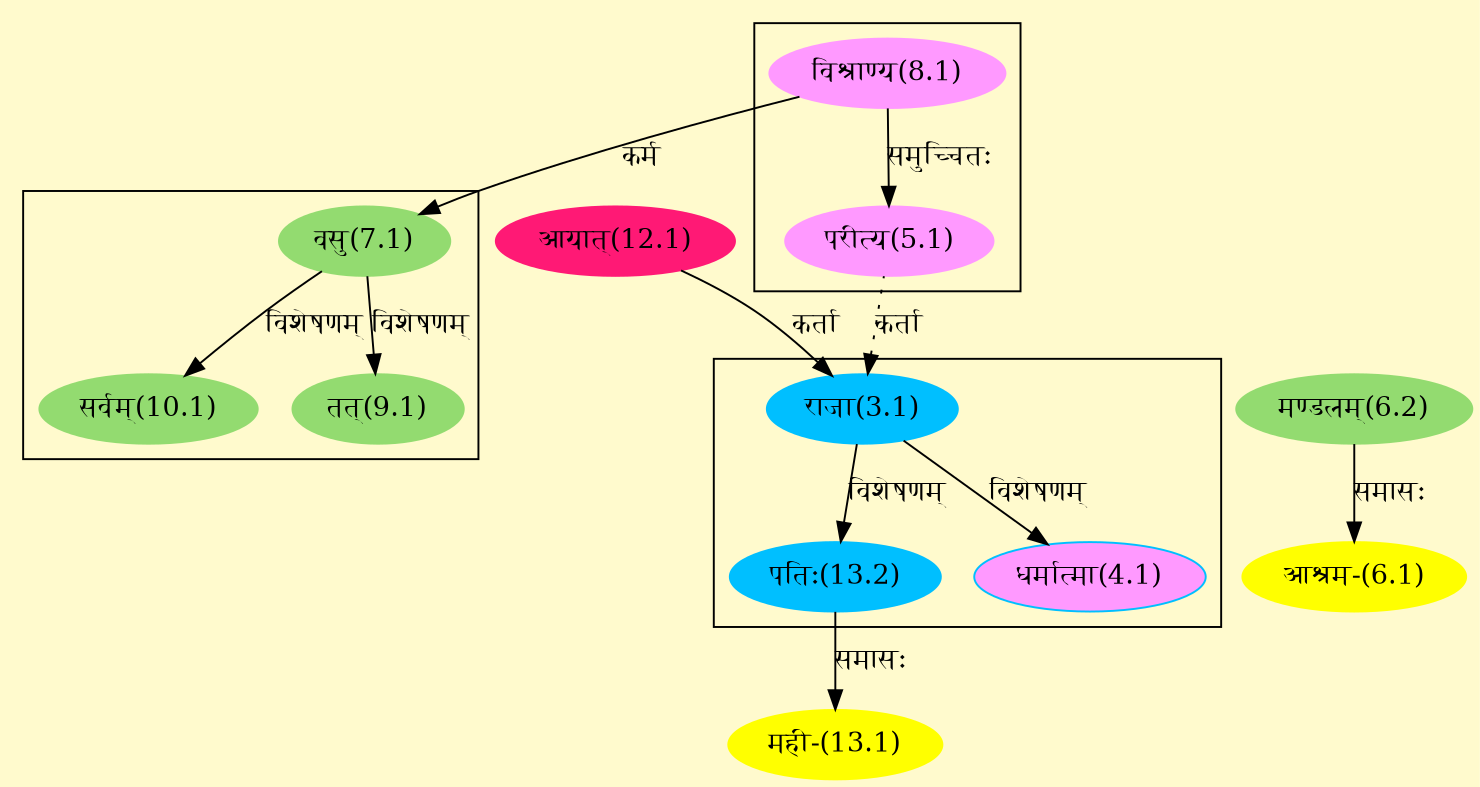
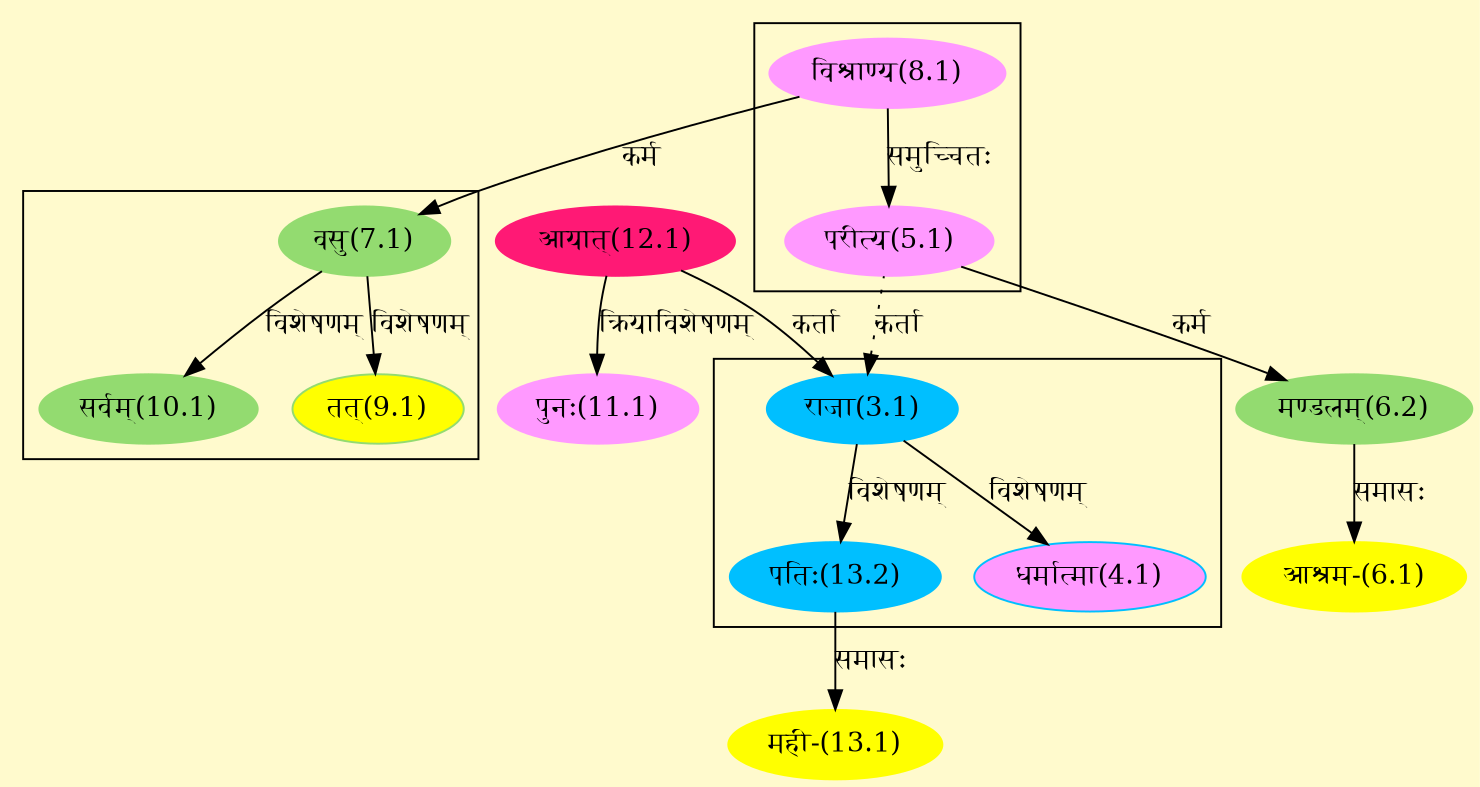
none -> (1115, 319)
(378, 409) -> (378, 409)
none -> (598, 409)
